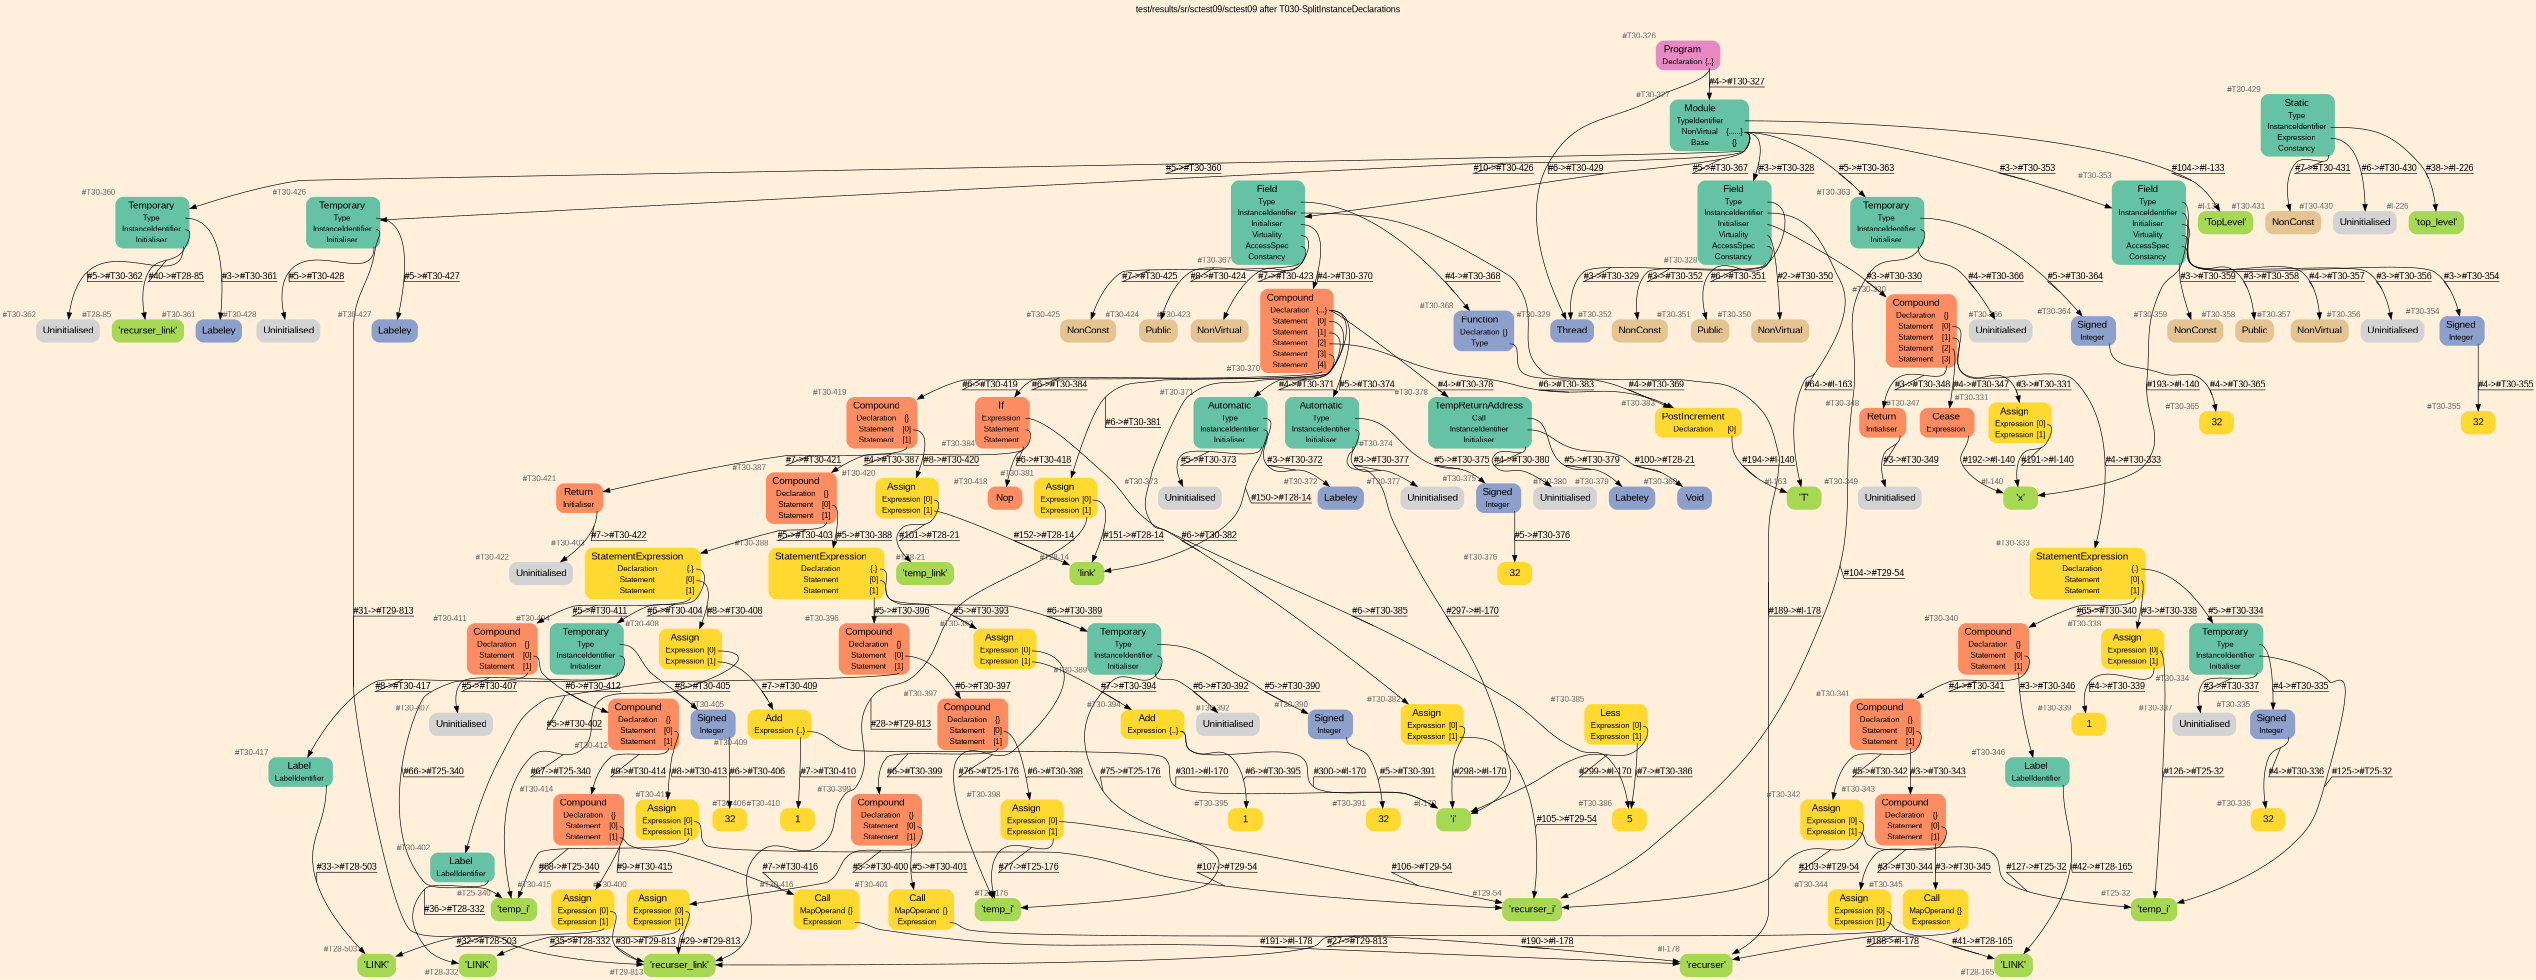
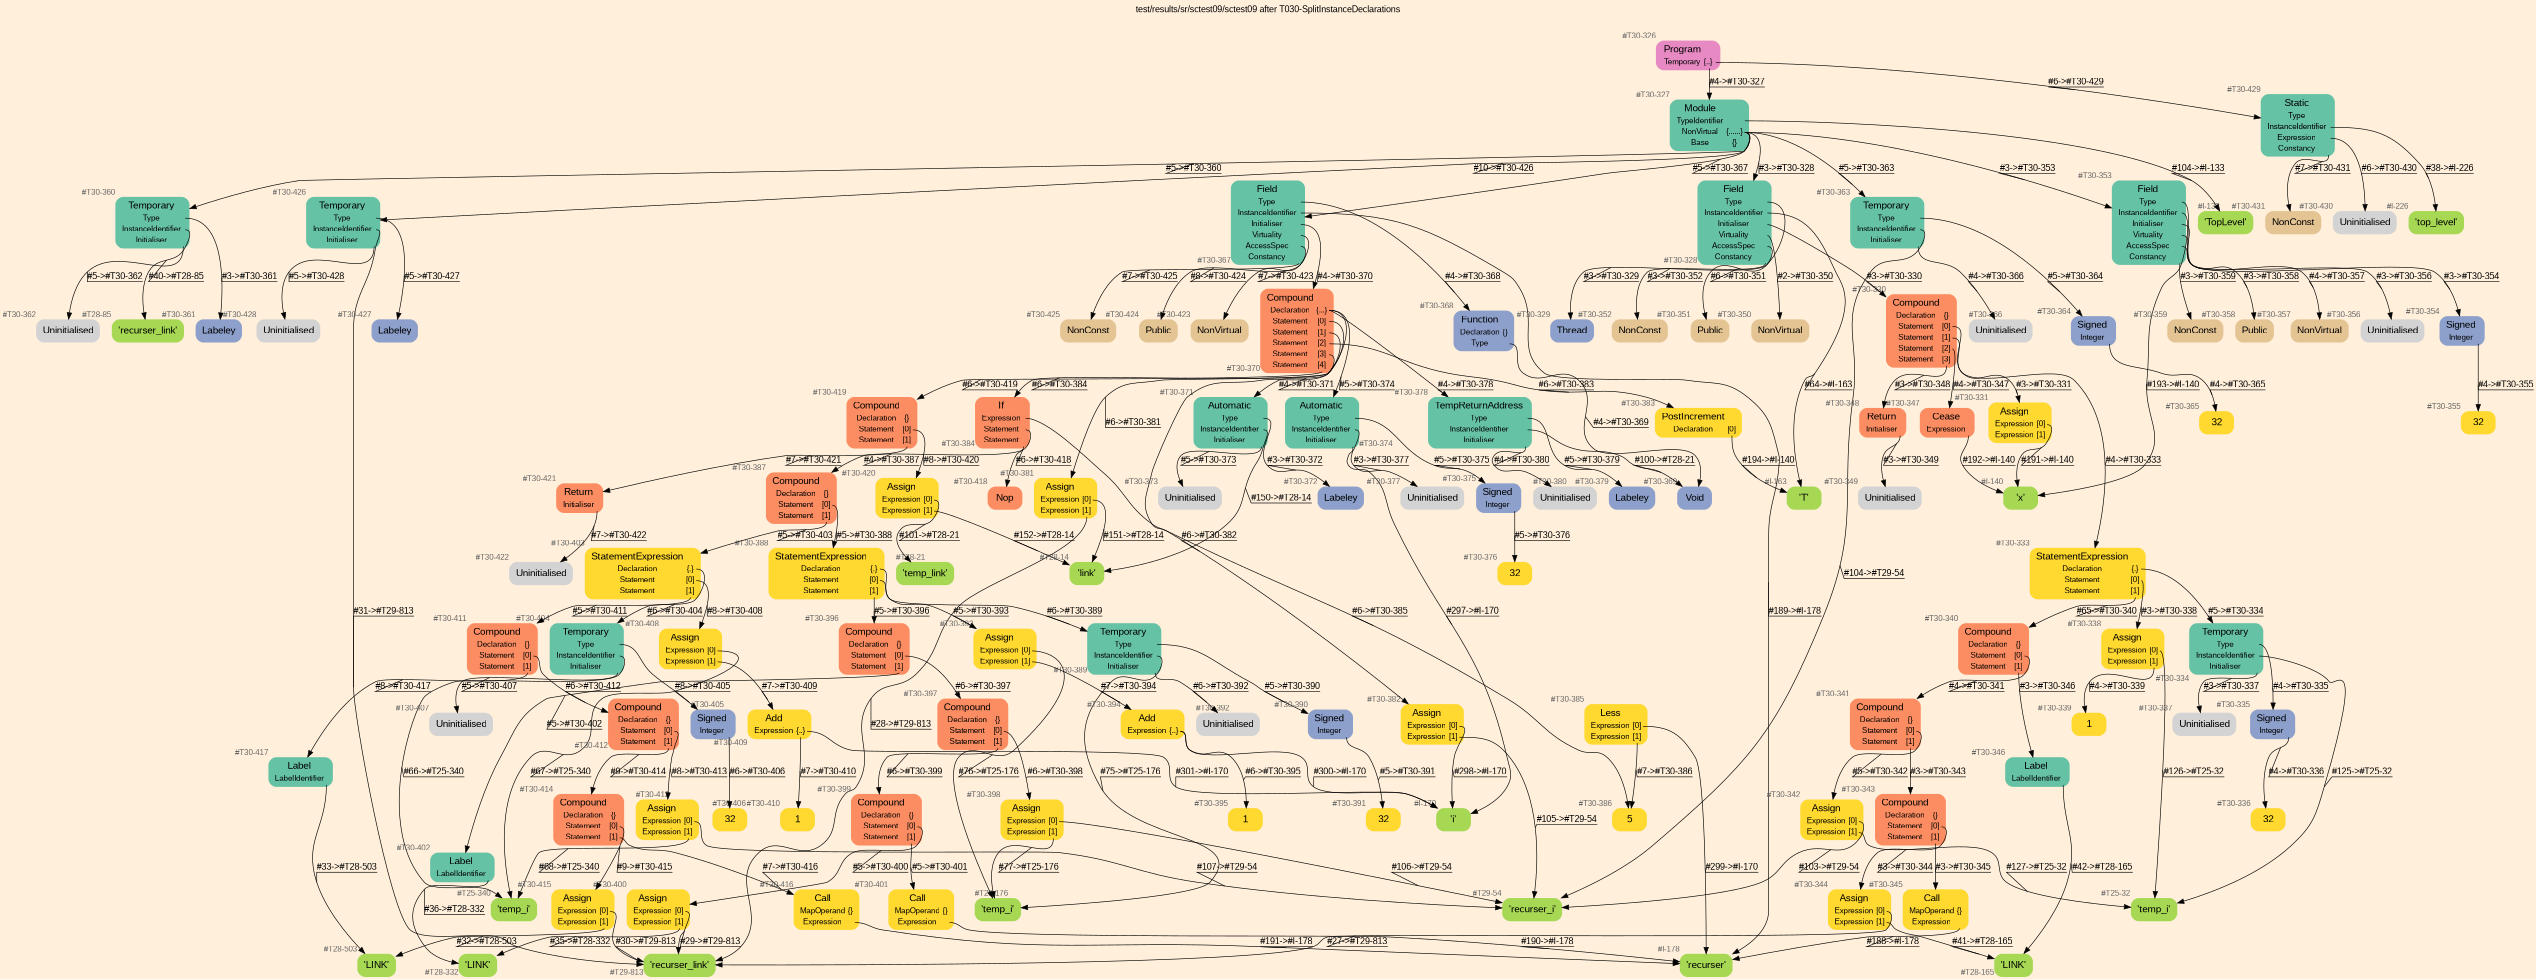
(1682, 62) -> (1682, 62)
(1558, 149) -> (1986, 79)
(1546, 378) -> (1584, 432)
(1479, 418) -> (1479, 418)
(1568, 762) -> (1703, 820)
